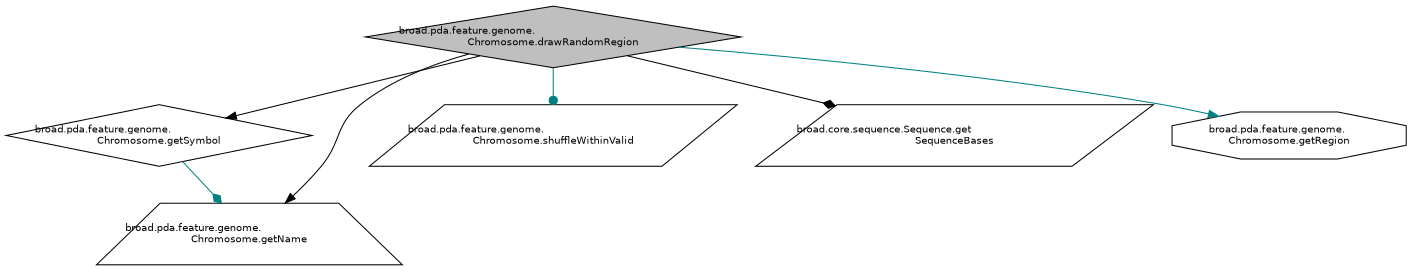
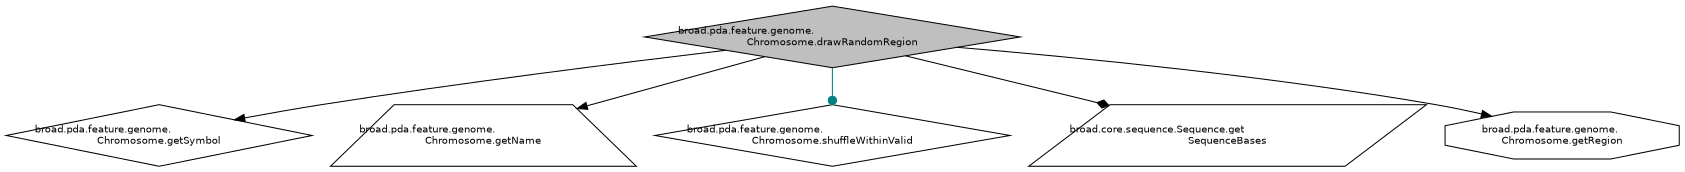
(944, 74) -> (1220, 74)
(553, 135) -> (832, 135)
(198, 178) -> none
